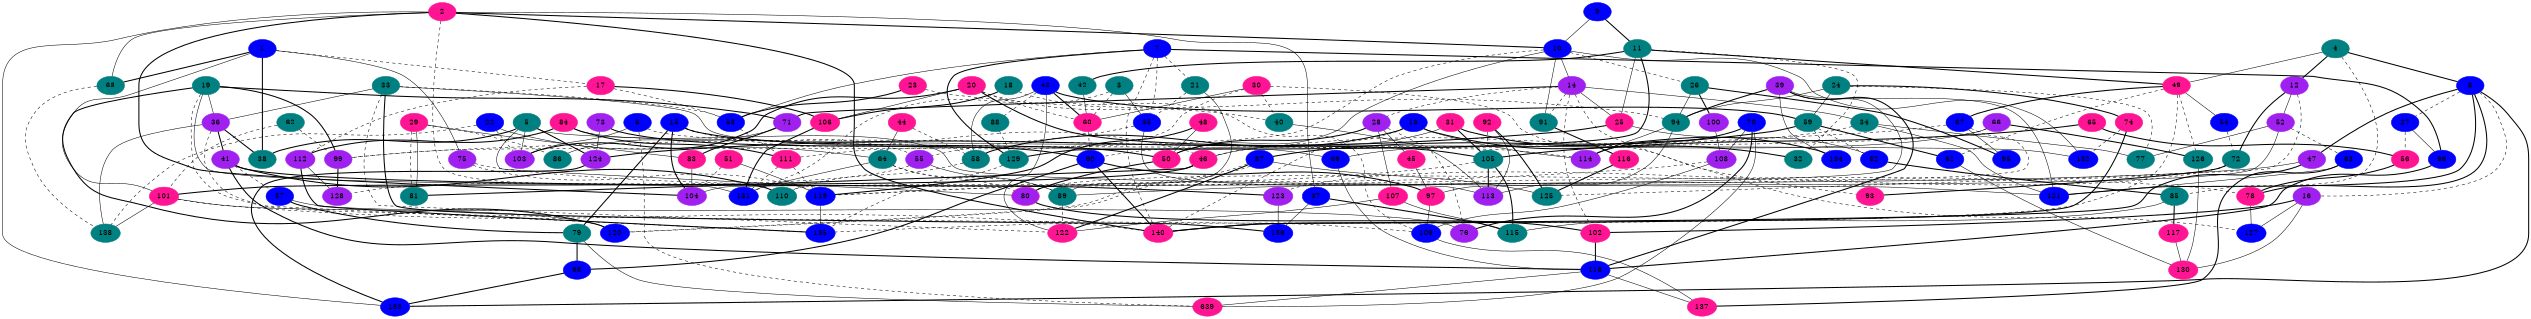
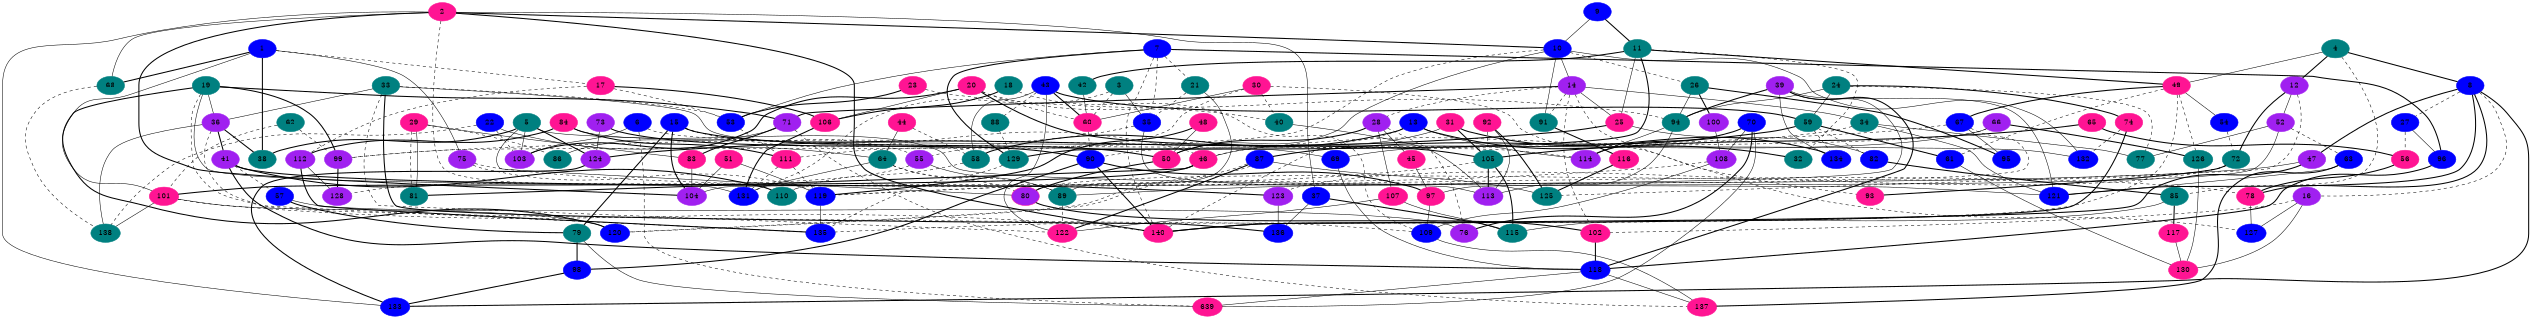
(710, 178) -> (710, 178)
(1953, 224) -> (1953, 224)
none -> (1227, 275)
